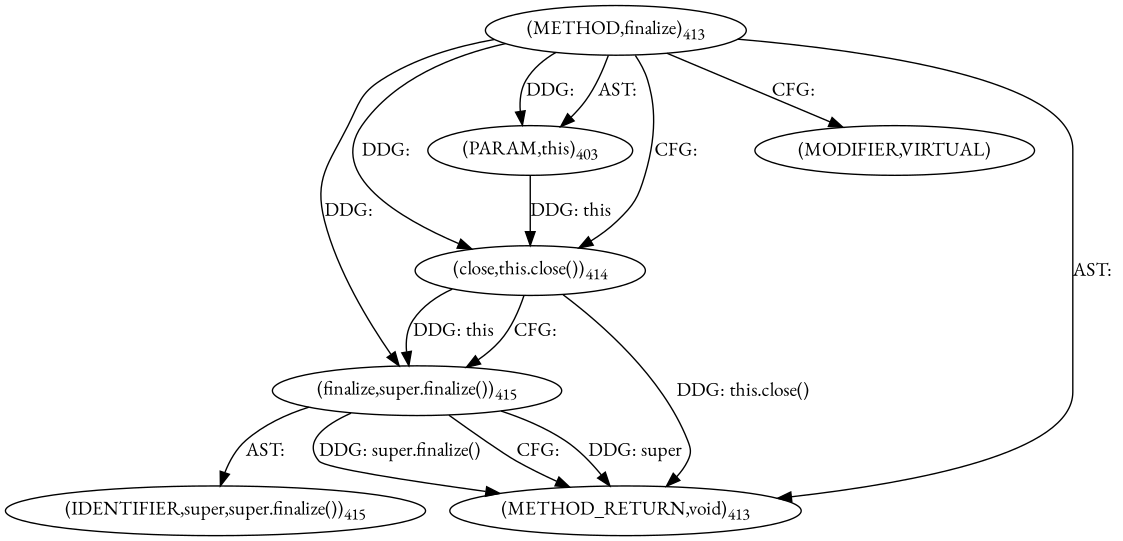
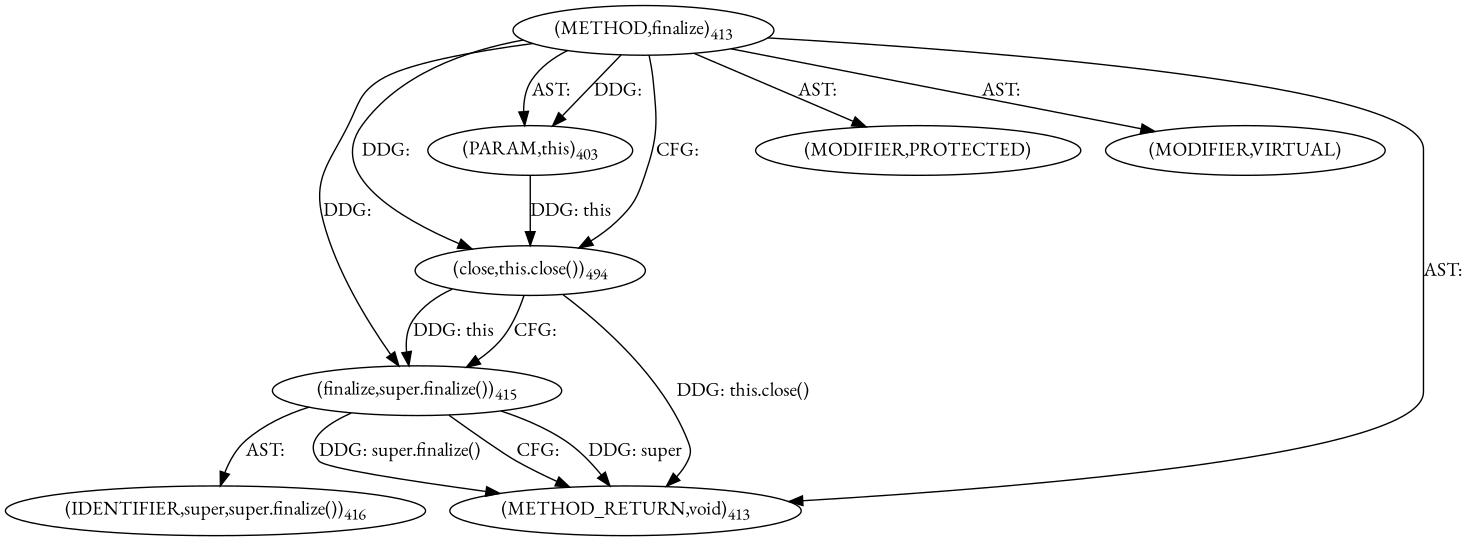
(796, 90) -> (1004, 90)
none -> (918, 150)
(597, 269) -> (597, 269)
(355, 509) -> (355, 509)
